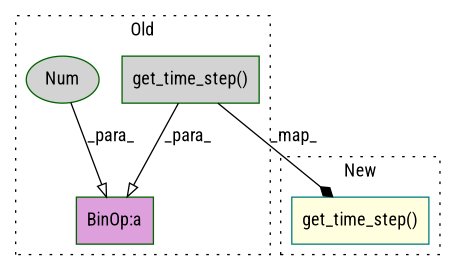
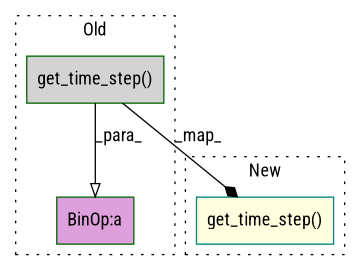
(63, 80) -> none
